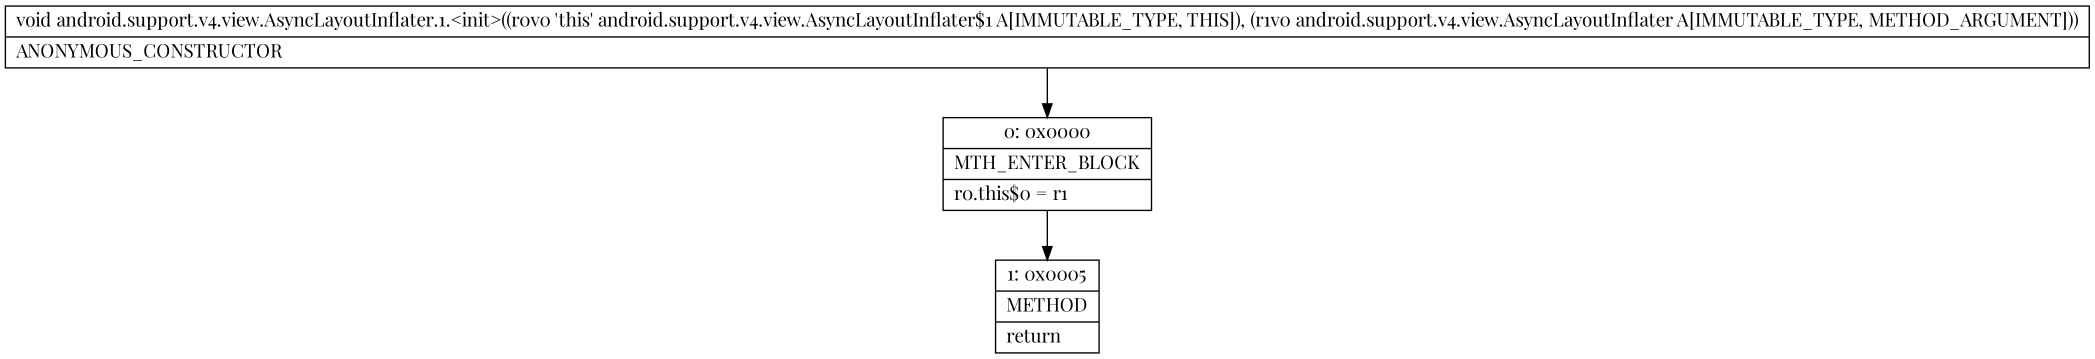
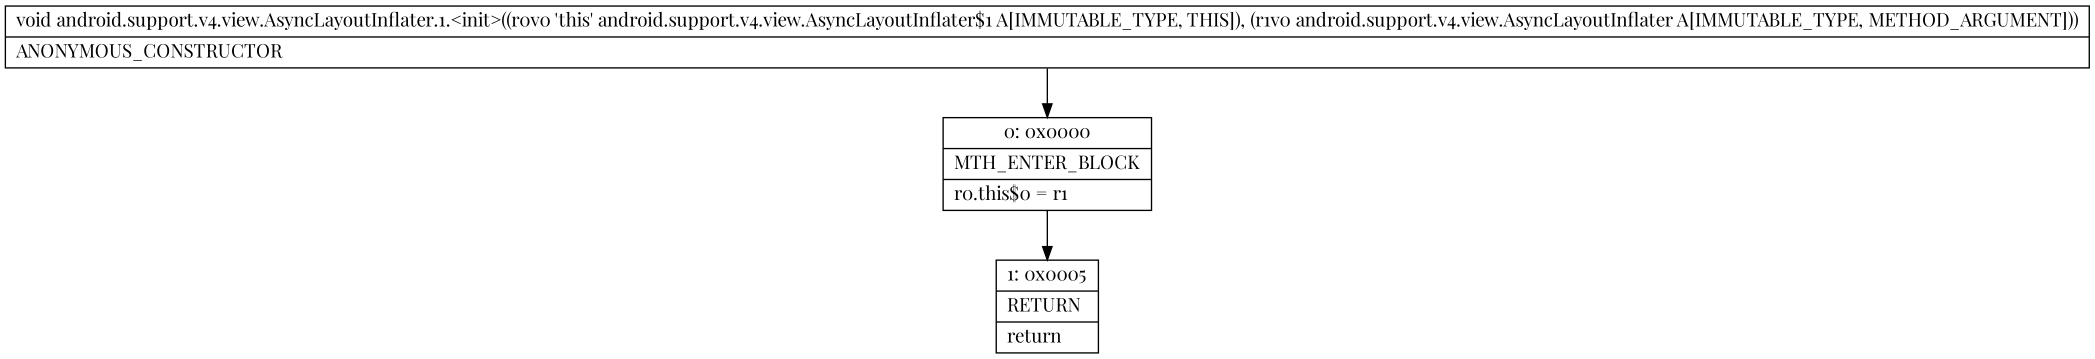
(1047, 306) -> (1044, 306)
